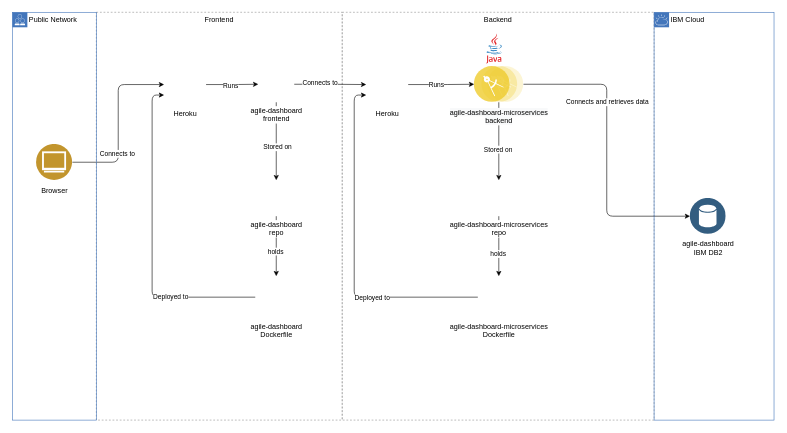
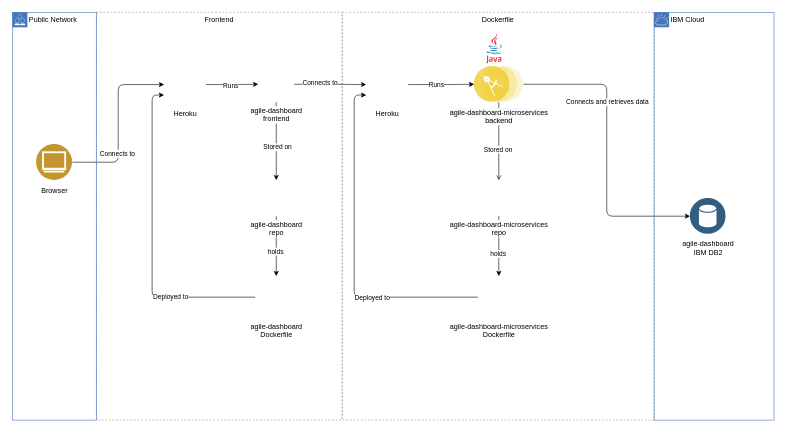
(498, 20) -> (498, 20)
(499, 174) -> (499, 176)
